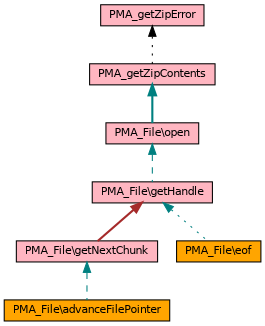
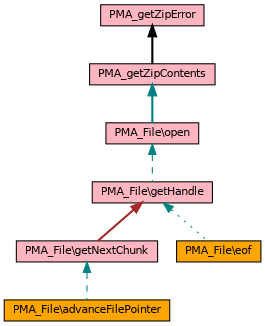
(152, 50) -> (152, 50)
